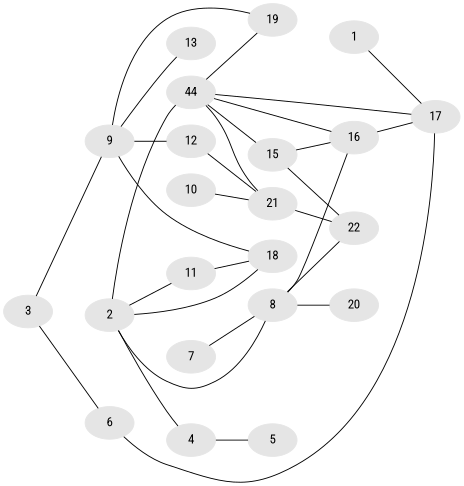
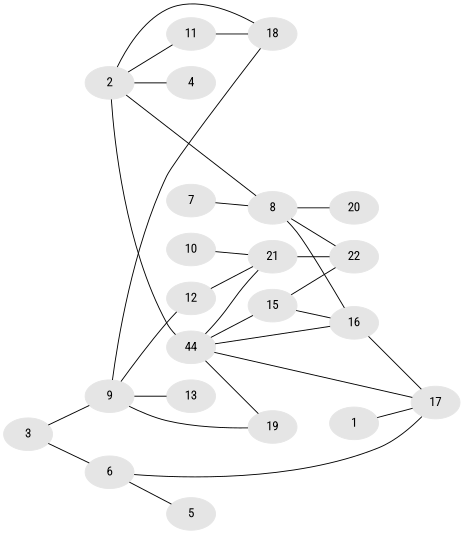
(232, 440) -> (150, 493)
